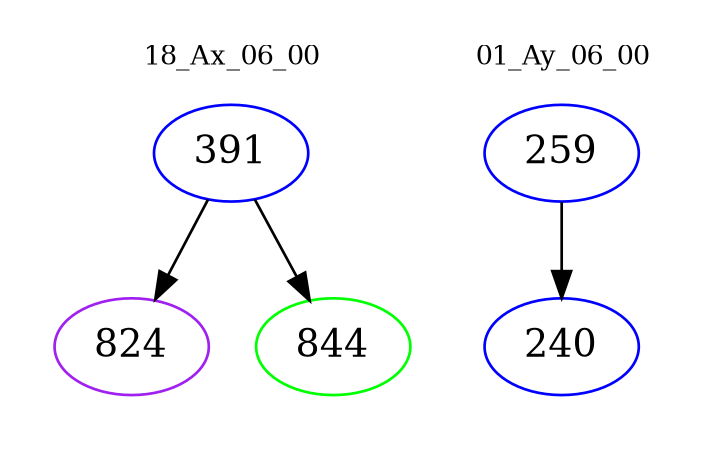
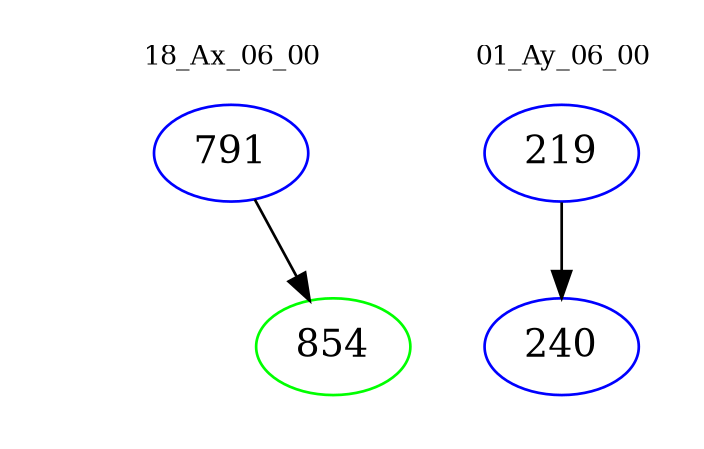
(231, 153) -> (231, 153)
(562, 153) -> (562, 153)
(132, 347) -> none
(333, 347) -> (333, 347)
